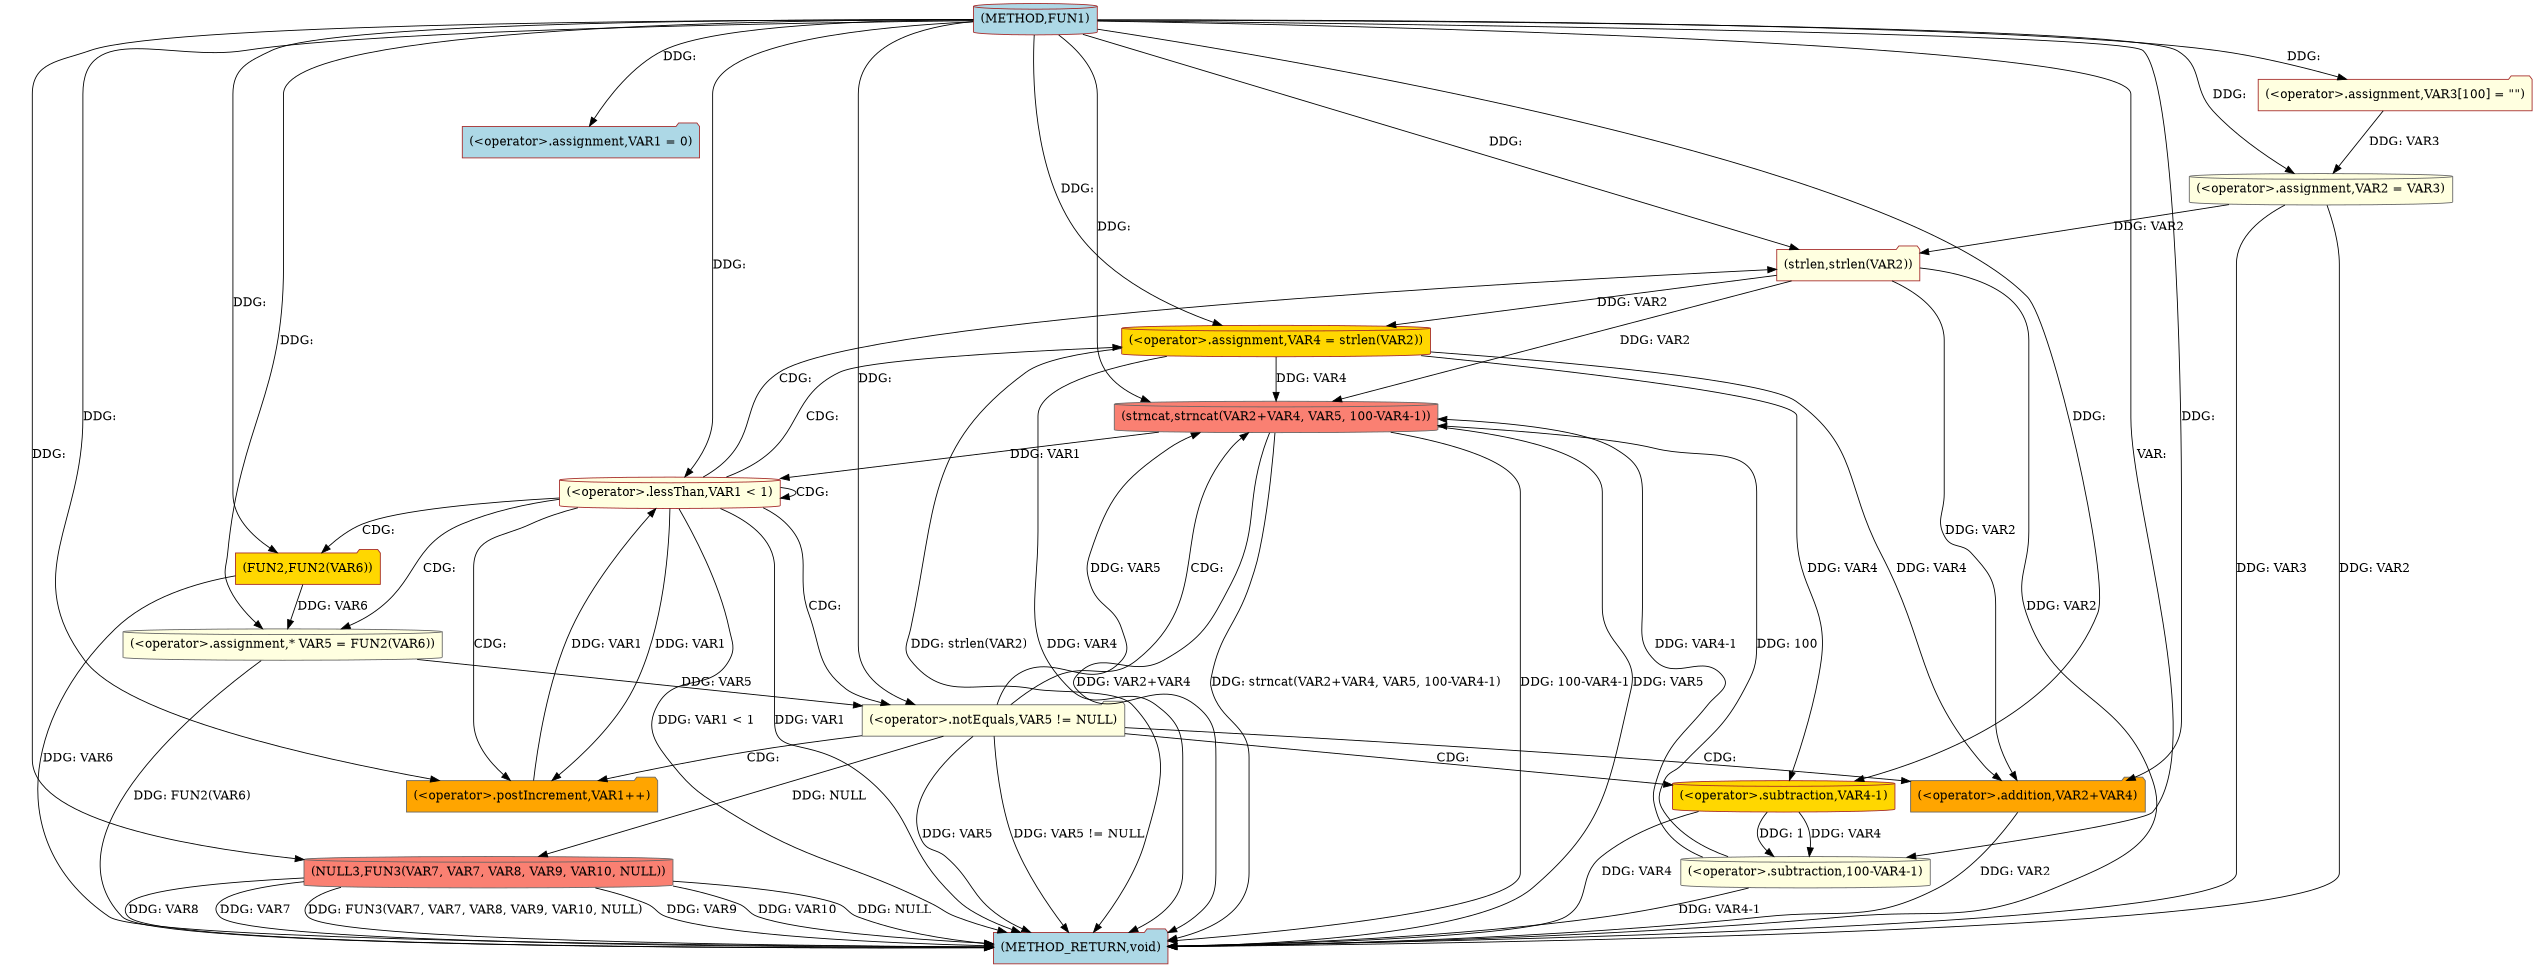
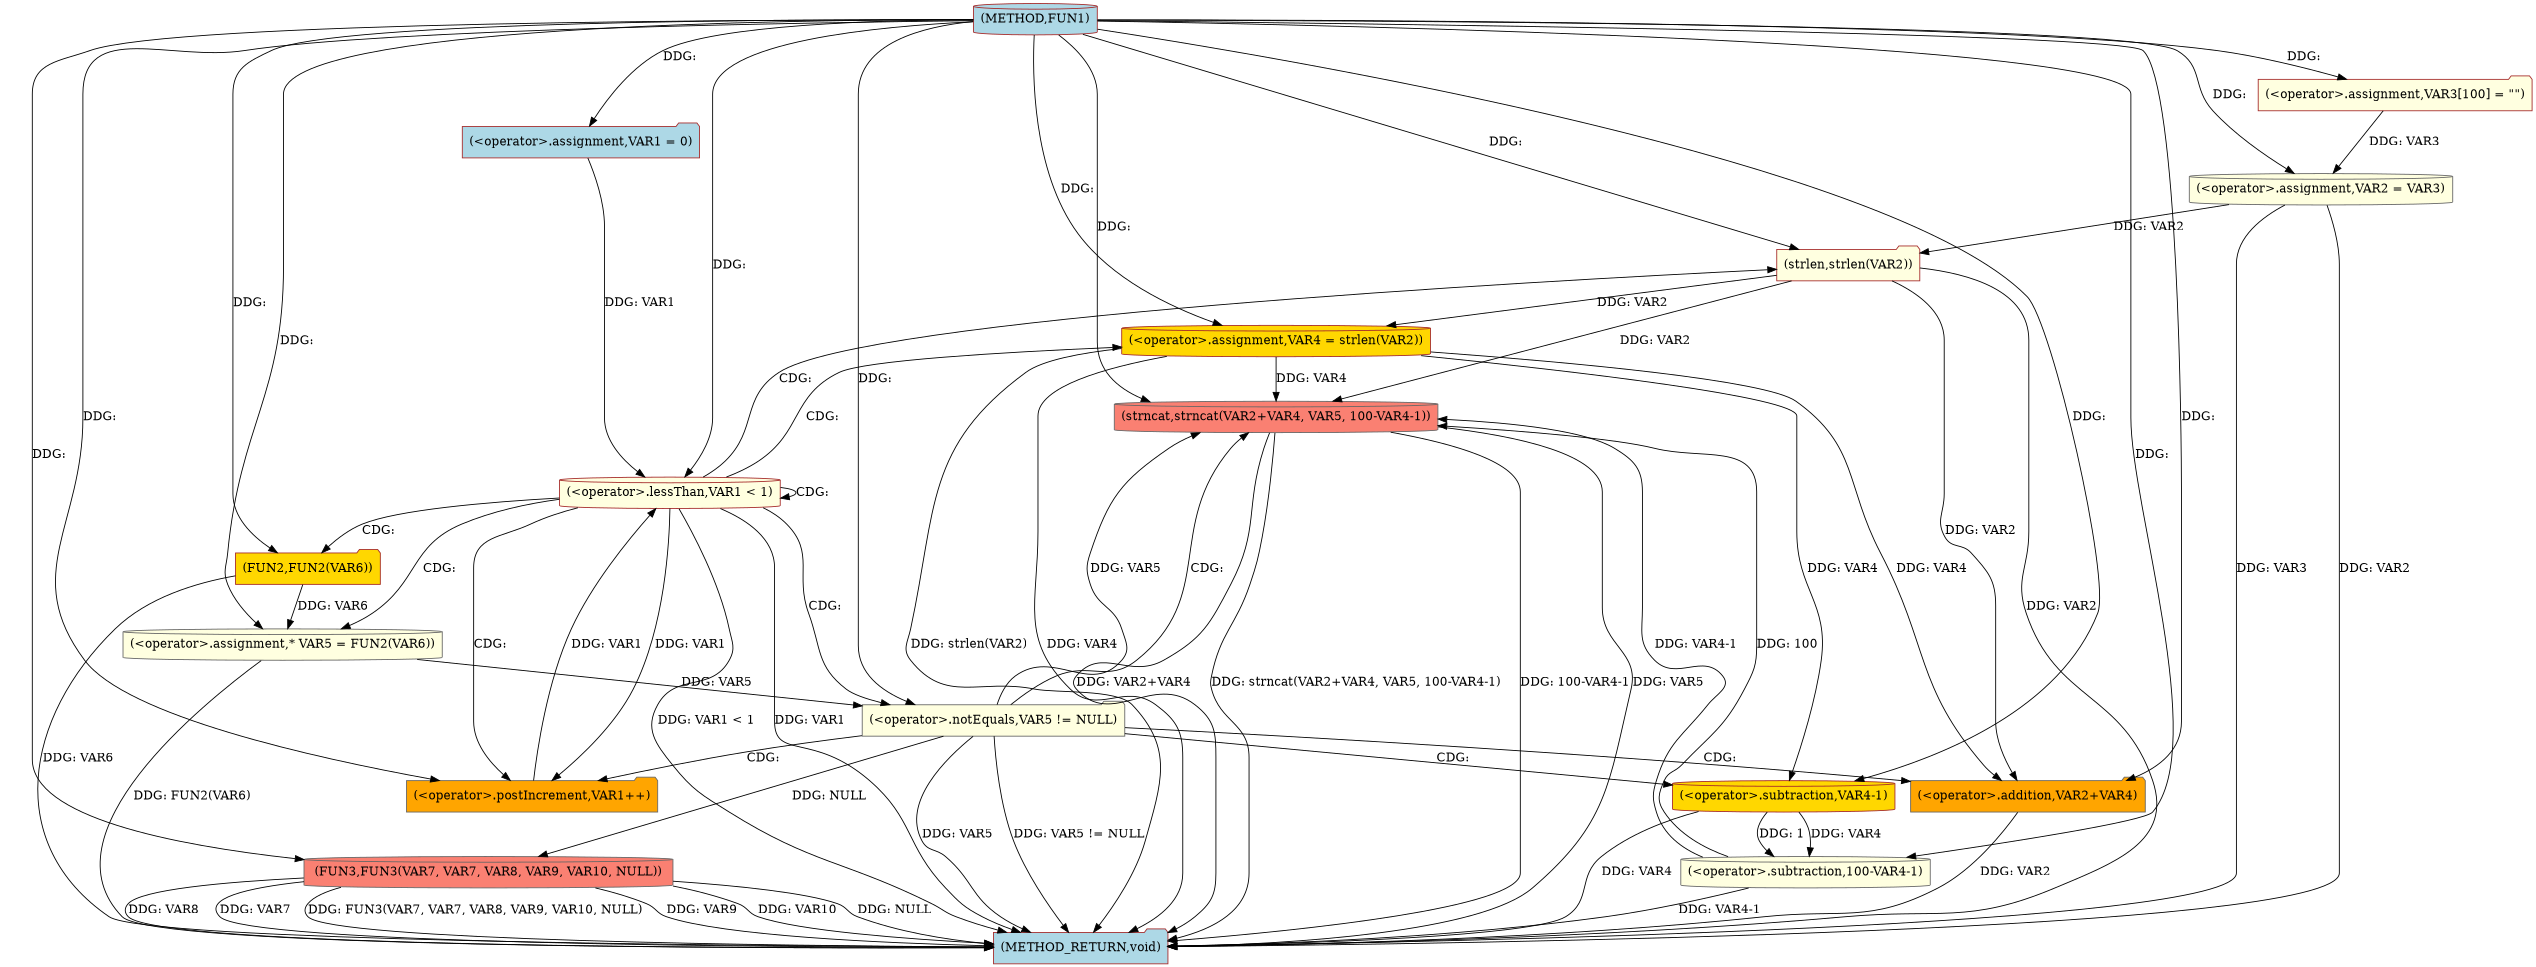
(974, 455) -> (604, 319)
(2154, 455) -> (2154, 455)
(488, 872) -> (488, 872)
